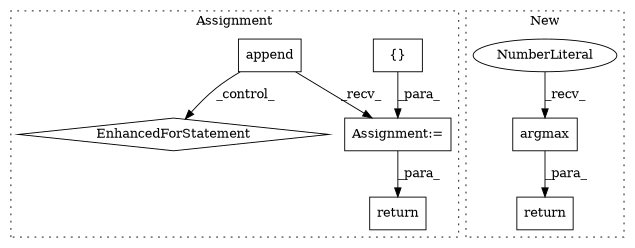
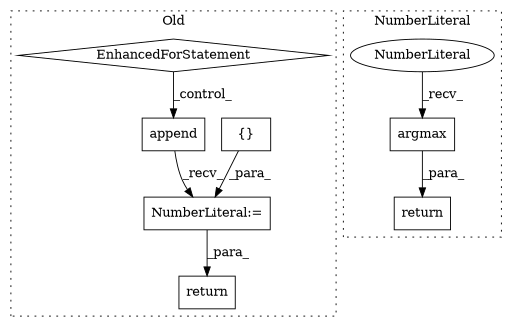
(235, 21) -> (173, 21)
(545, 21) -> (422, 21)
(214, 90) -> (173, 90)
(398, 134) -> (207, 213)
